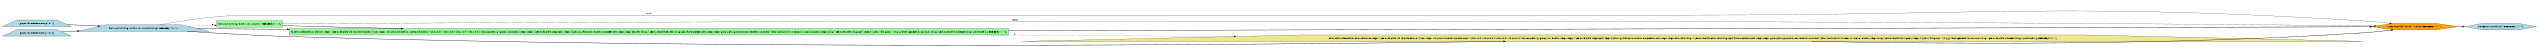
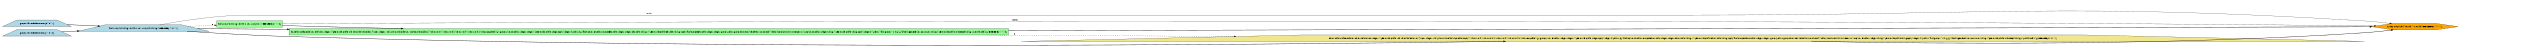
(2500, 27) -> none
